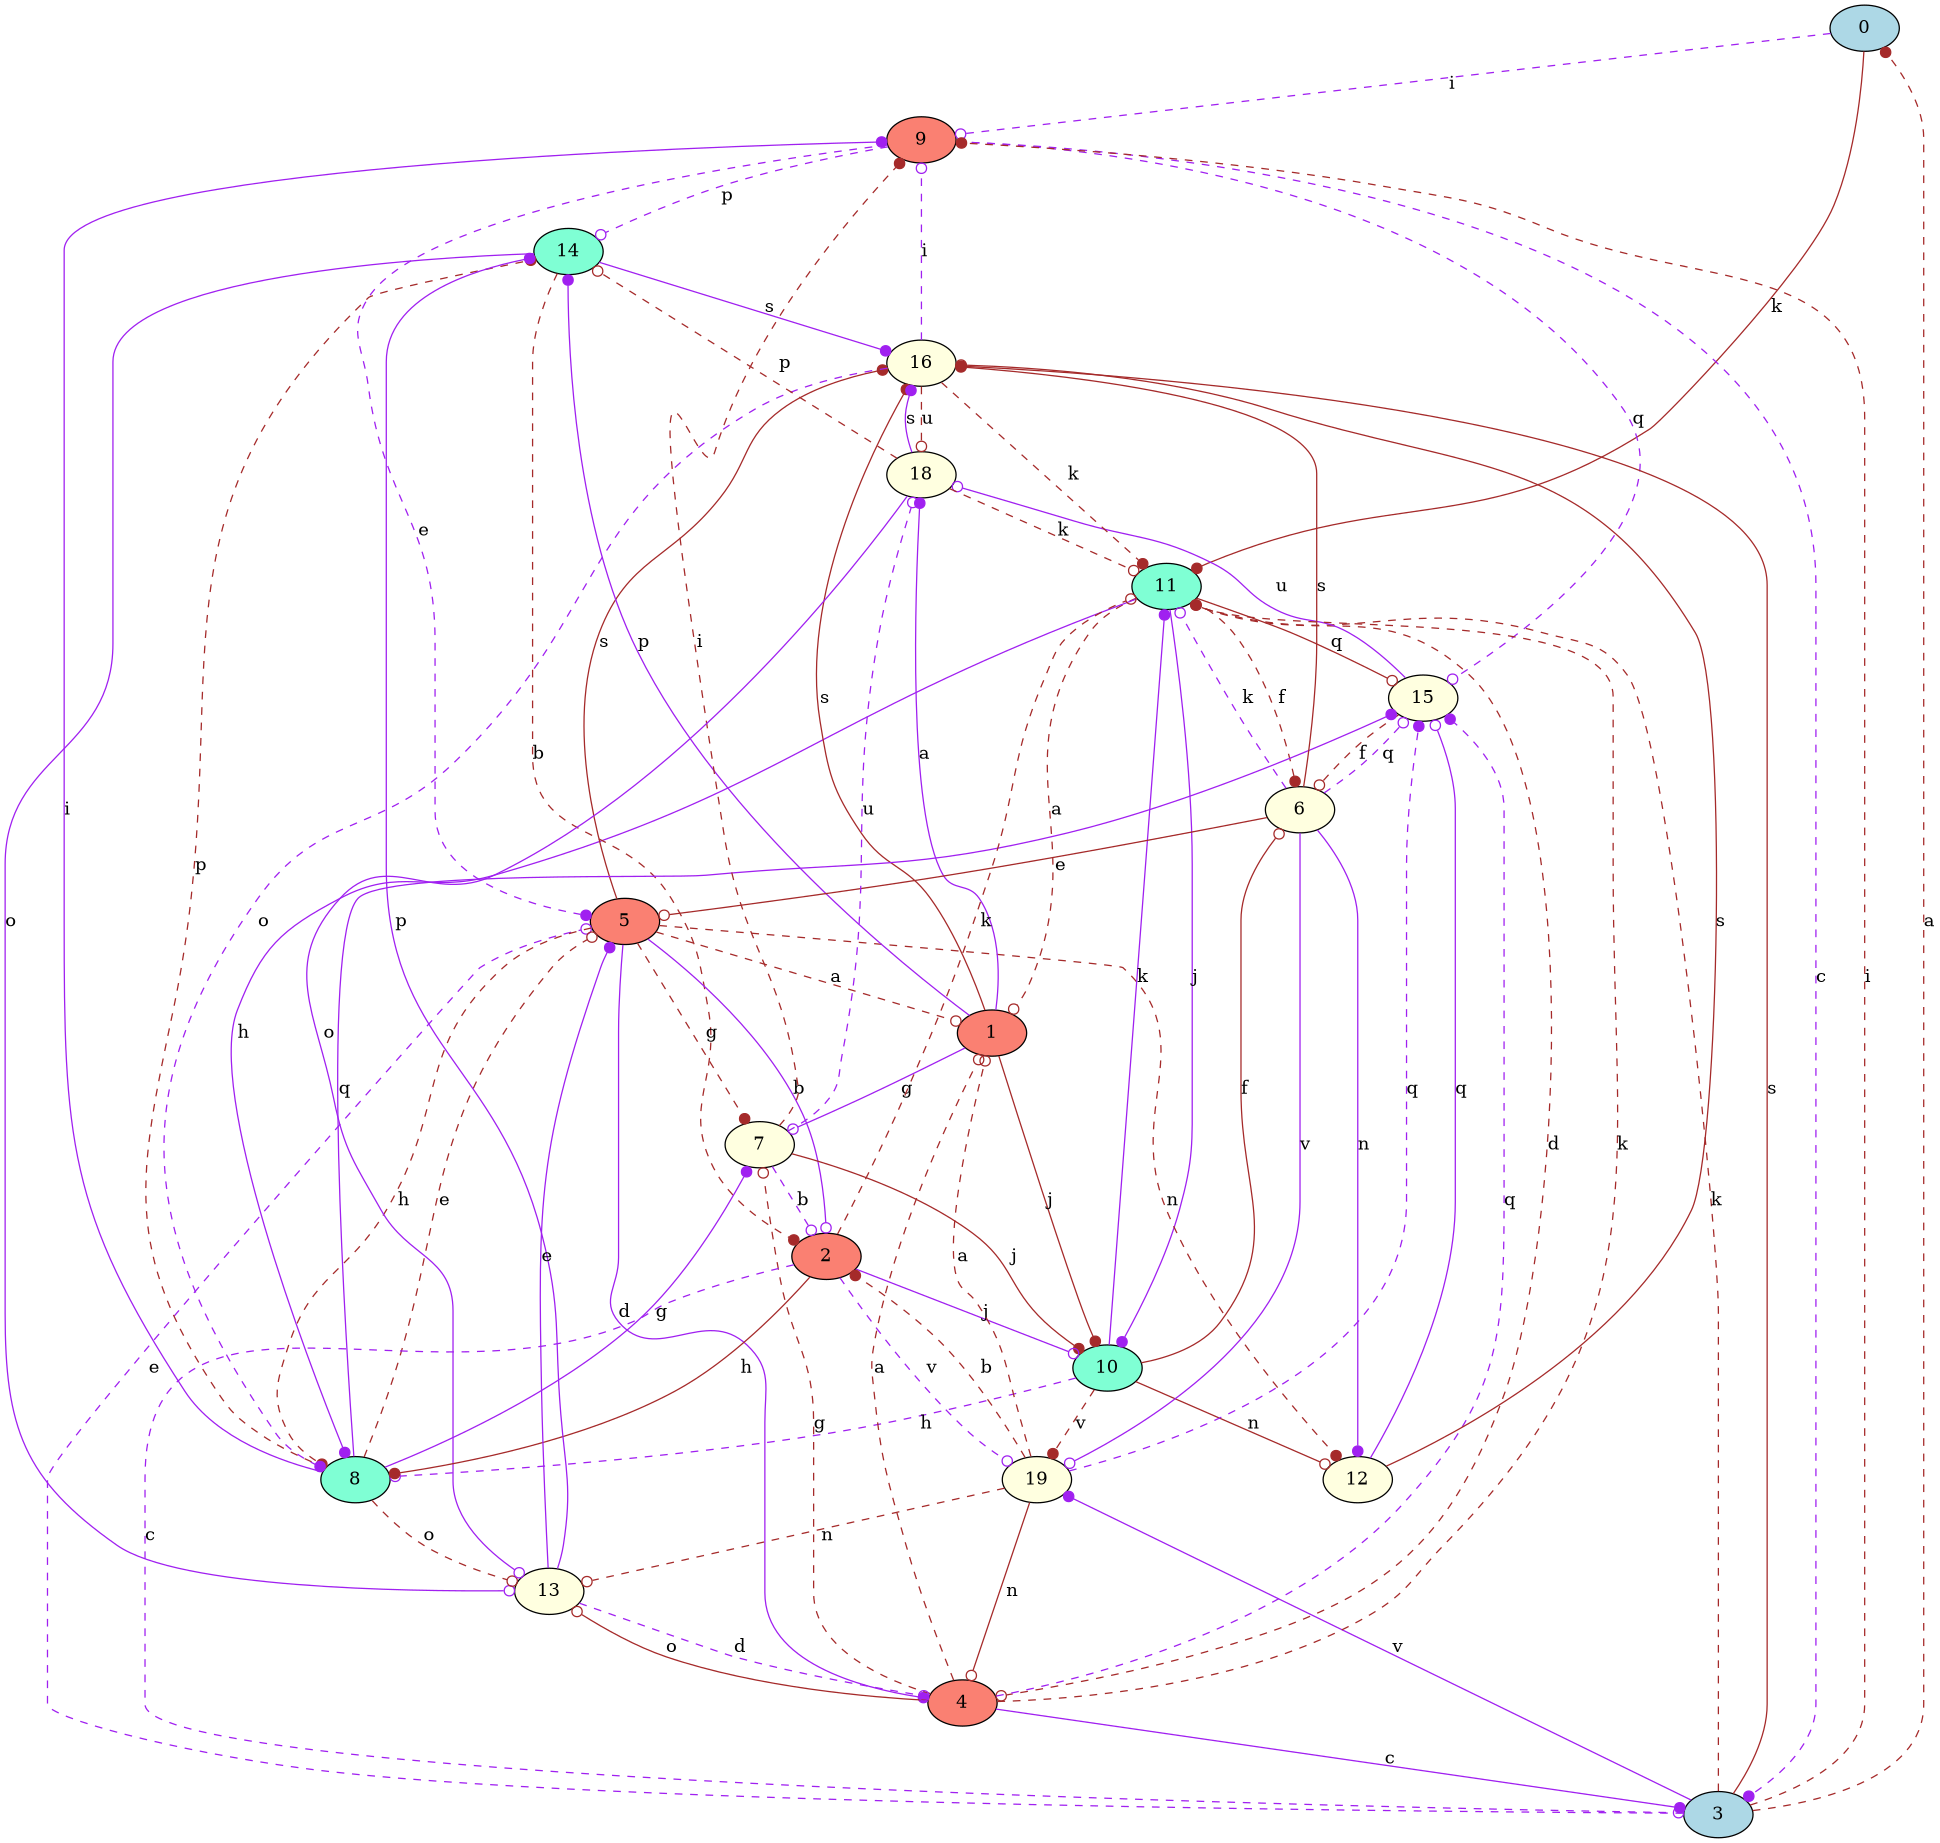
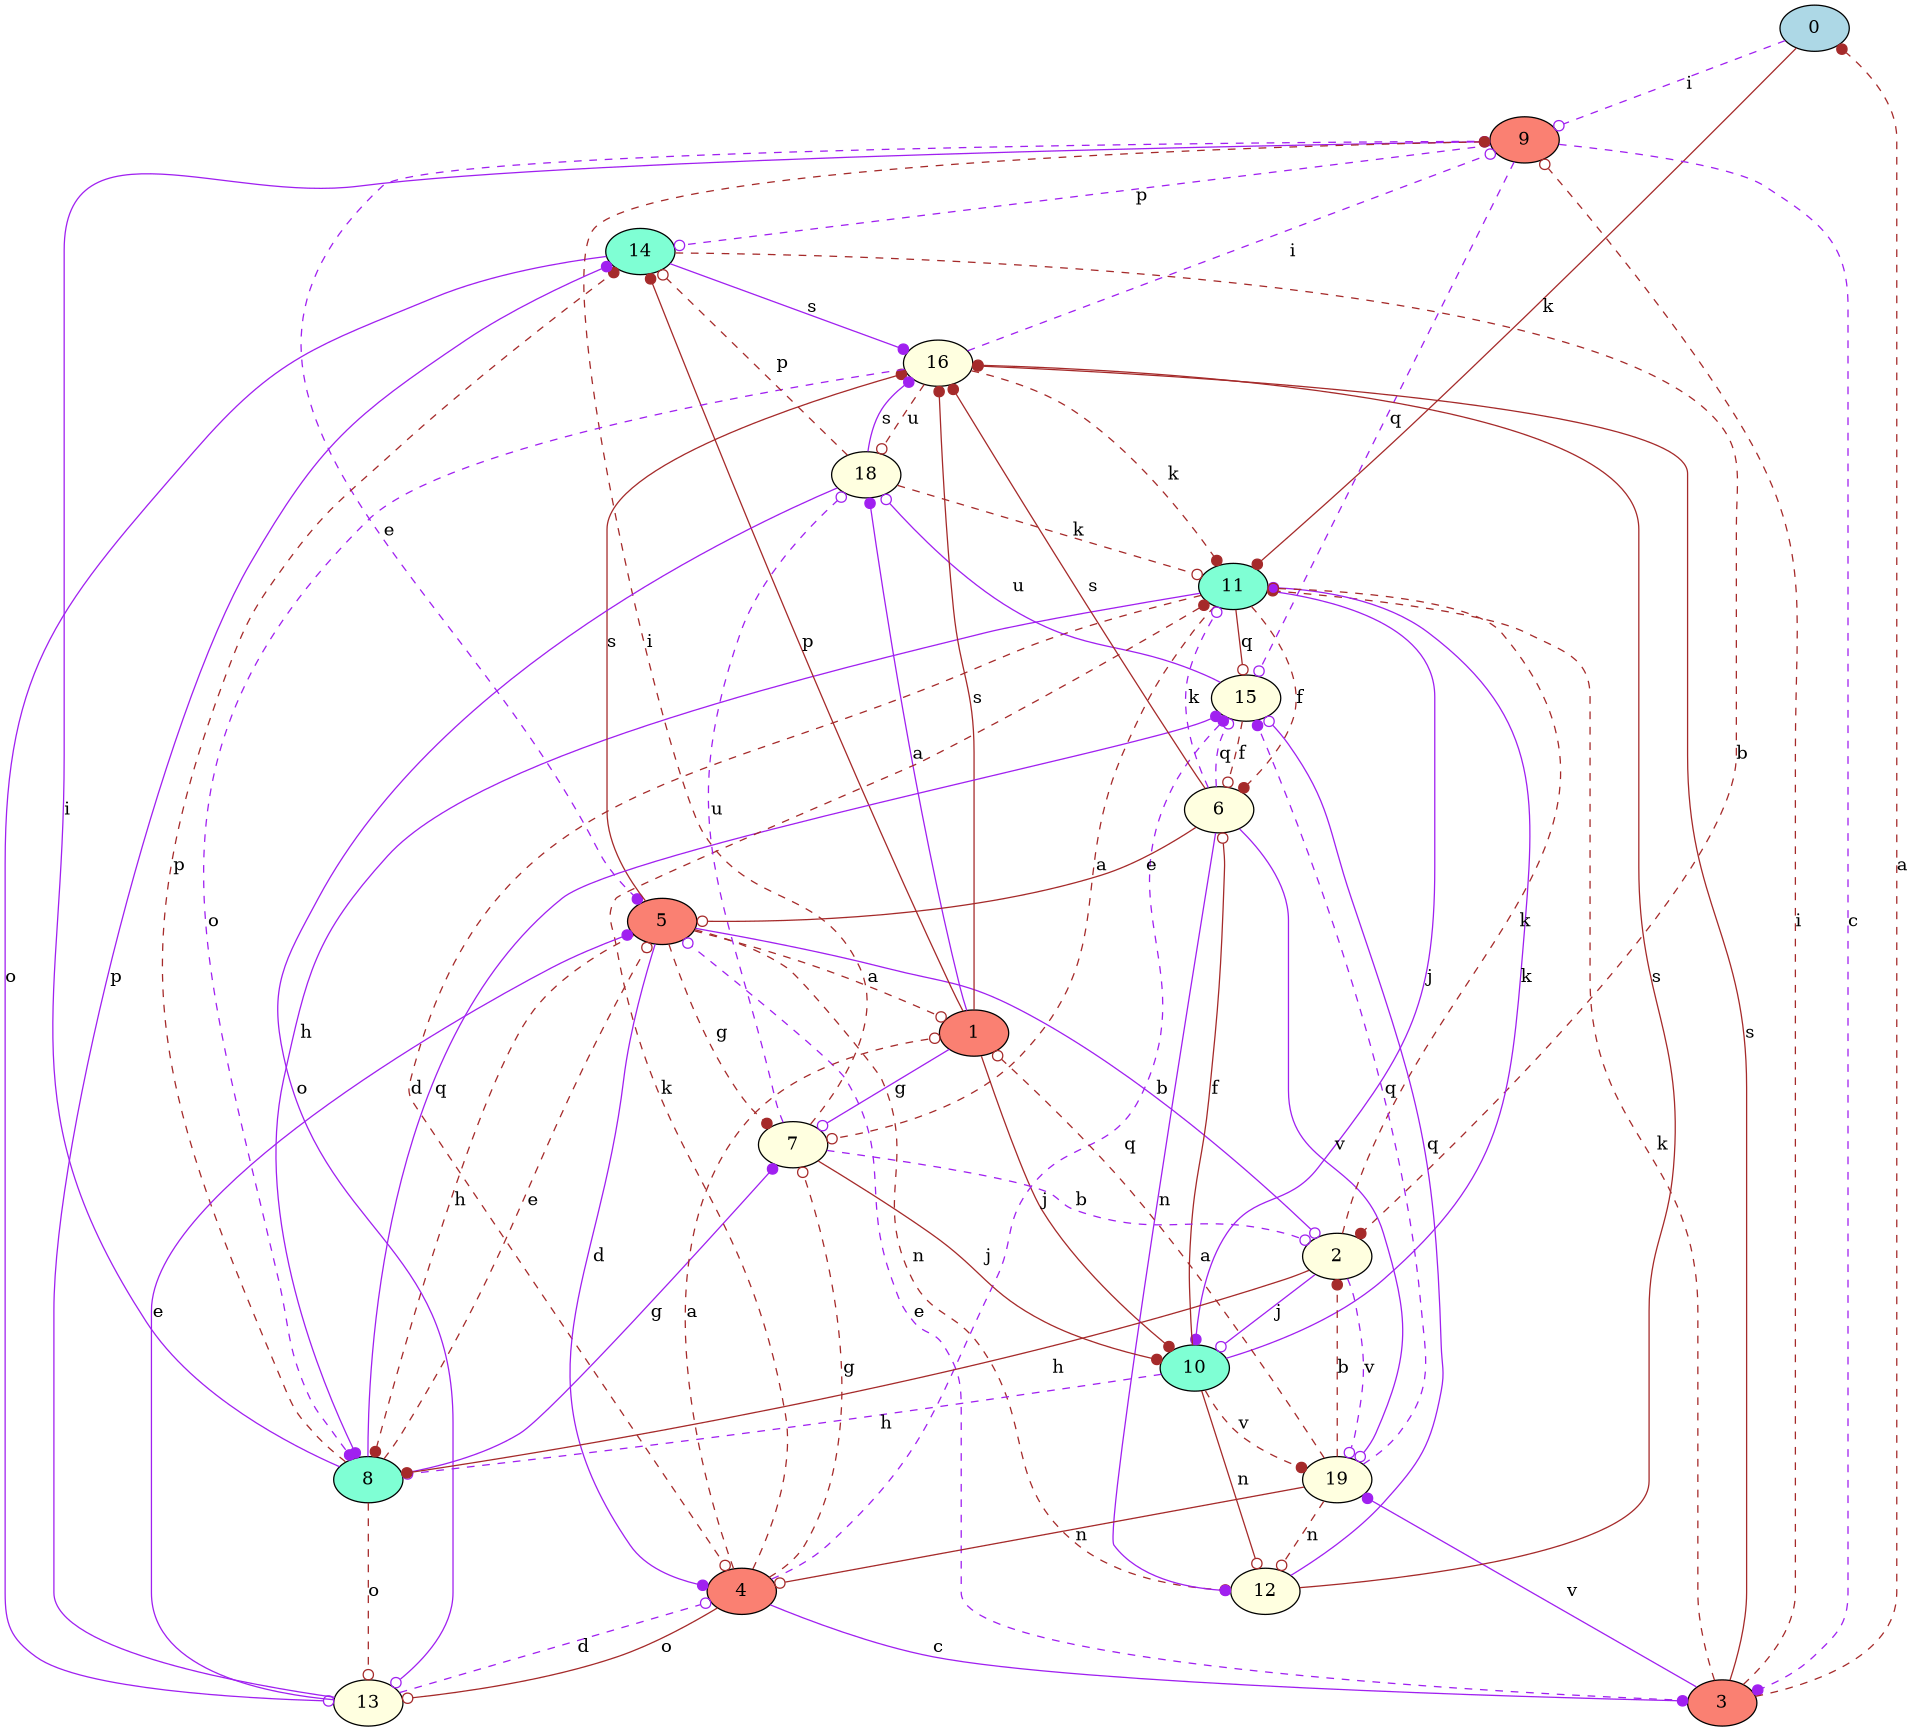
(1865, 646) -> (1795, 897)
(668, 704) -> (802, 650)
(1048, 788) -> (1086, 926)
(826, 1256) -> (1337, 1256)
(799, 1534) -> (1304, 1531)
(422, 1760) -> none
(1718, 1815) -> (1722, 1703)
